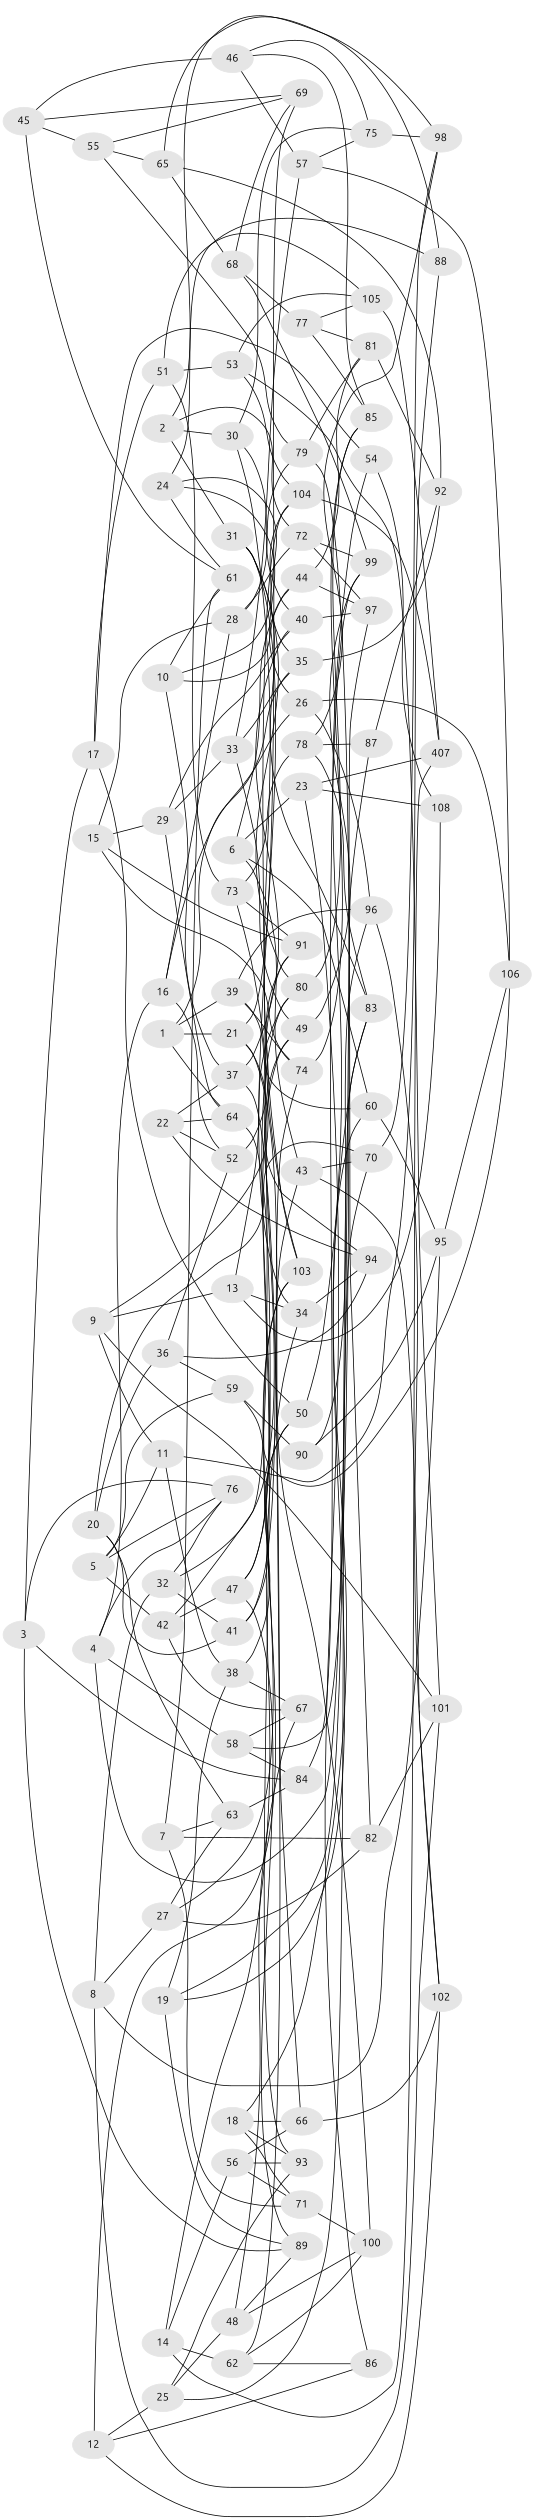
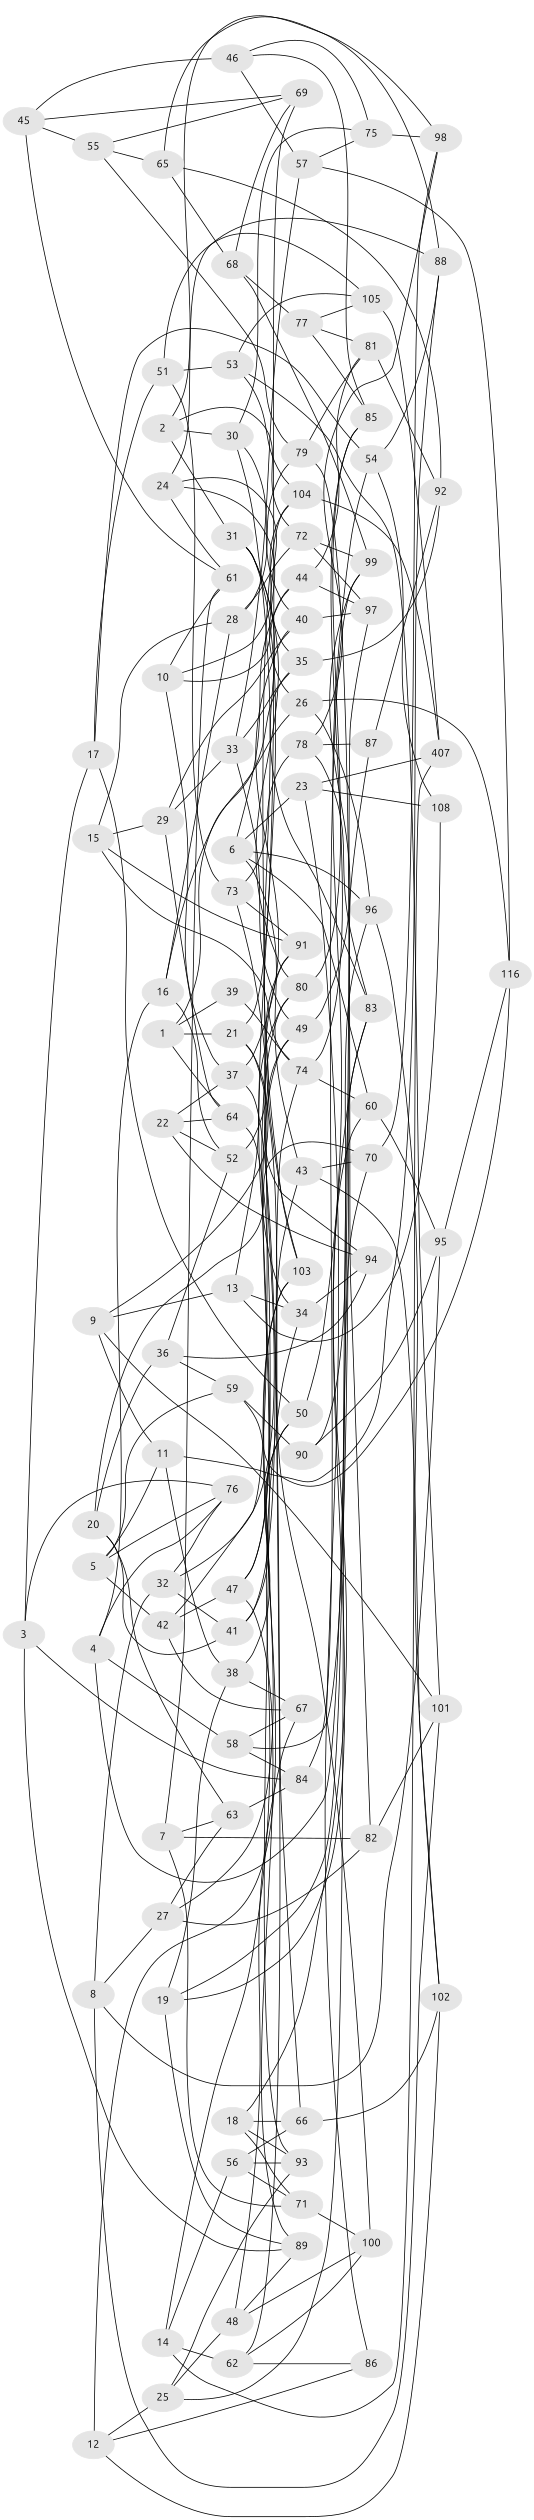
none -> (421, 365)
(282, 924) -> (300, 861)
(510, 975) -> (510, 975)
(288, 1097) -> (337, 1089)
